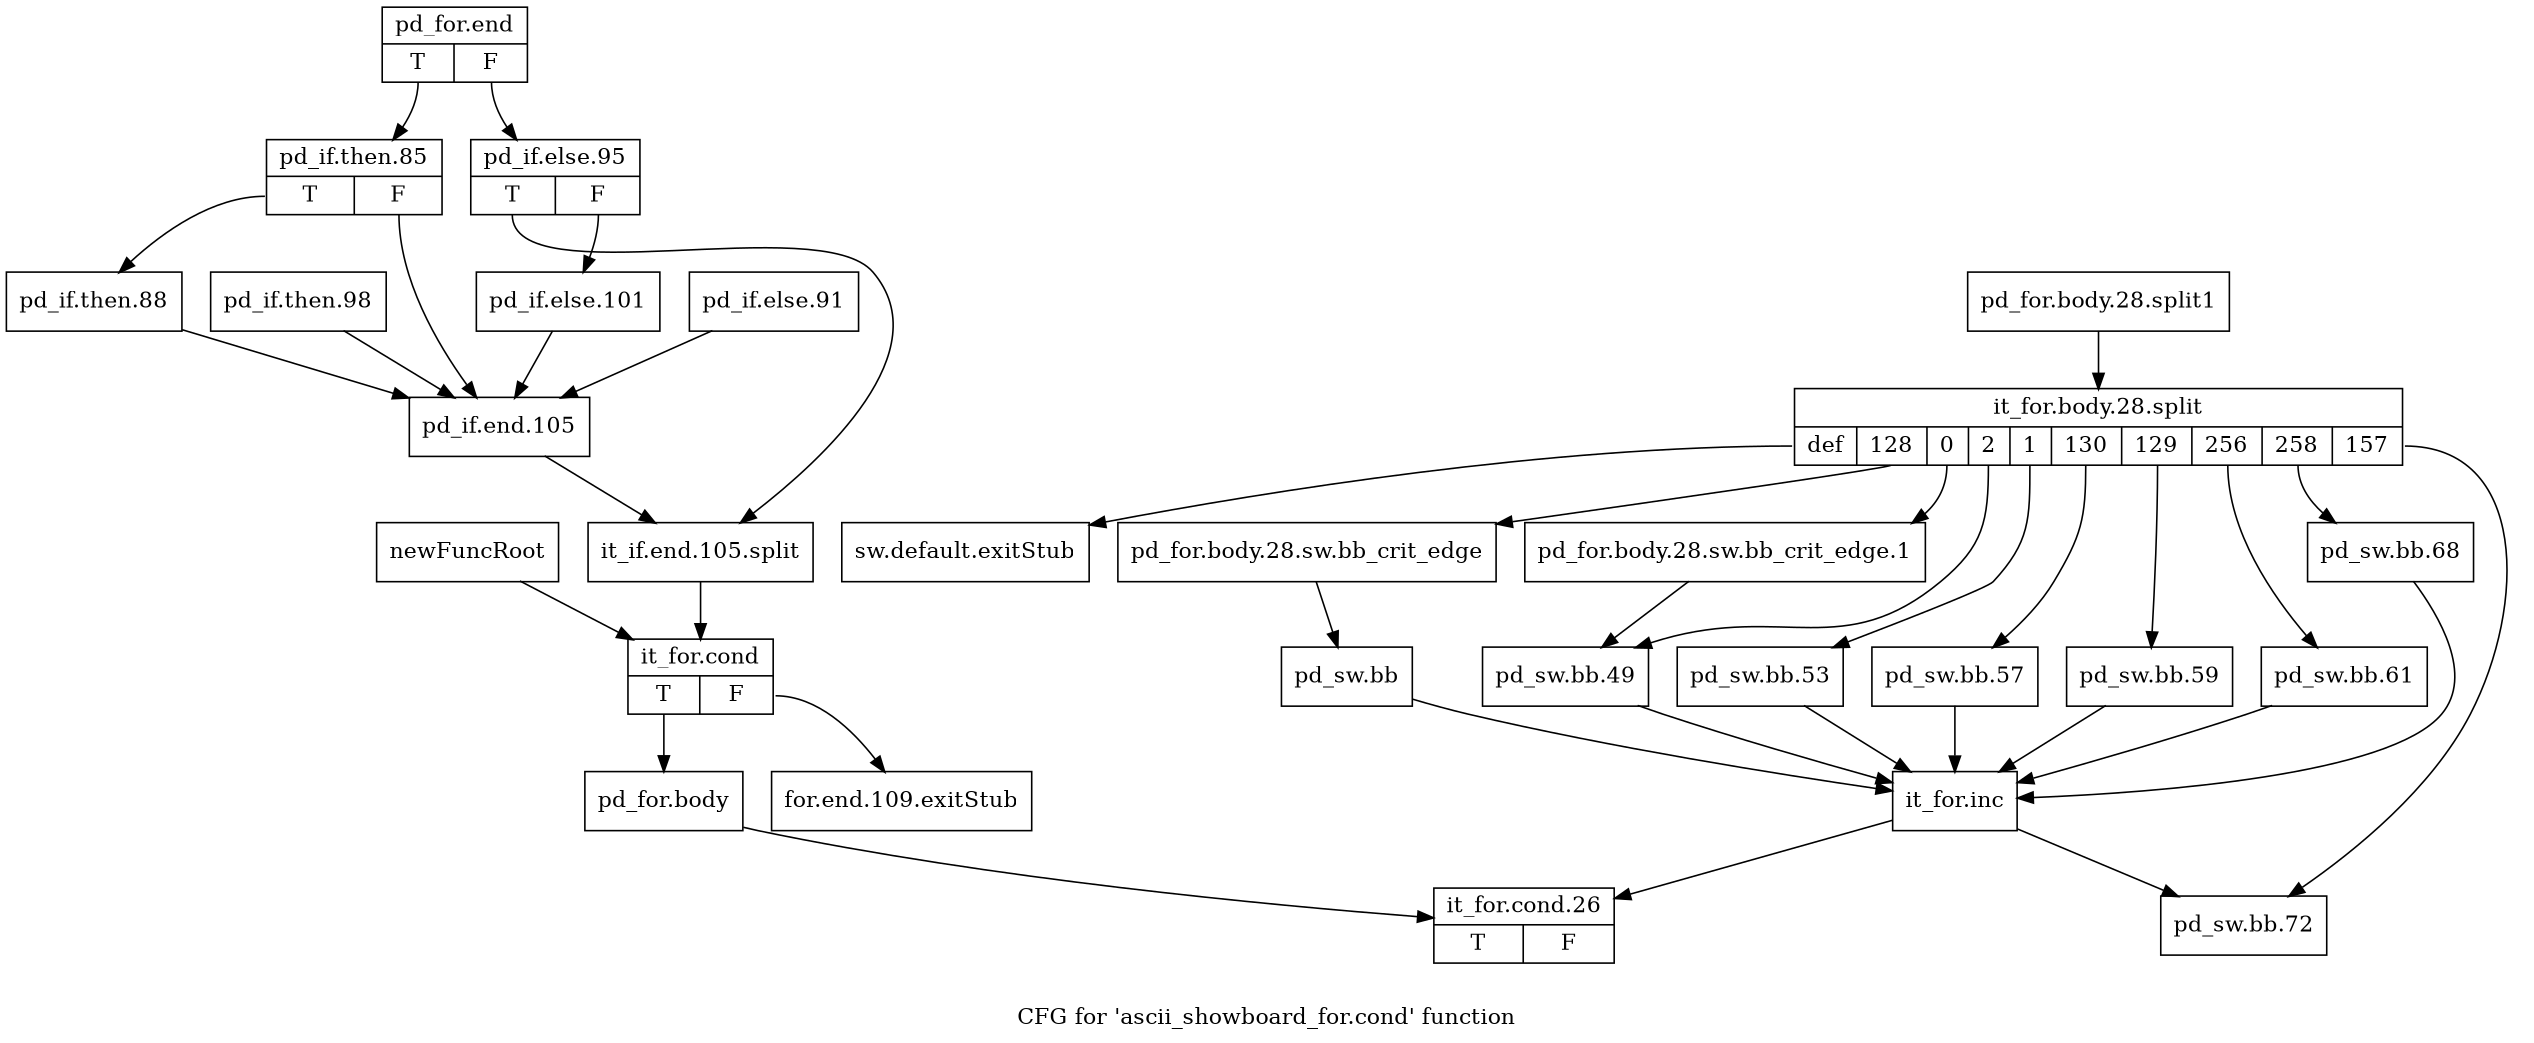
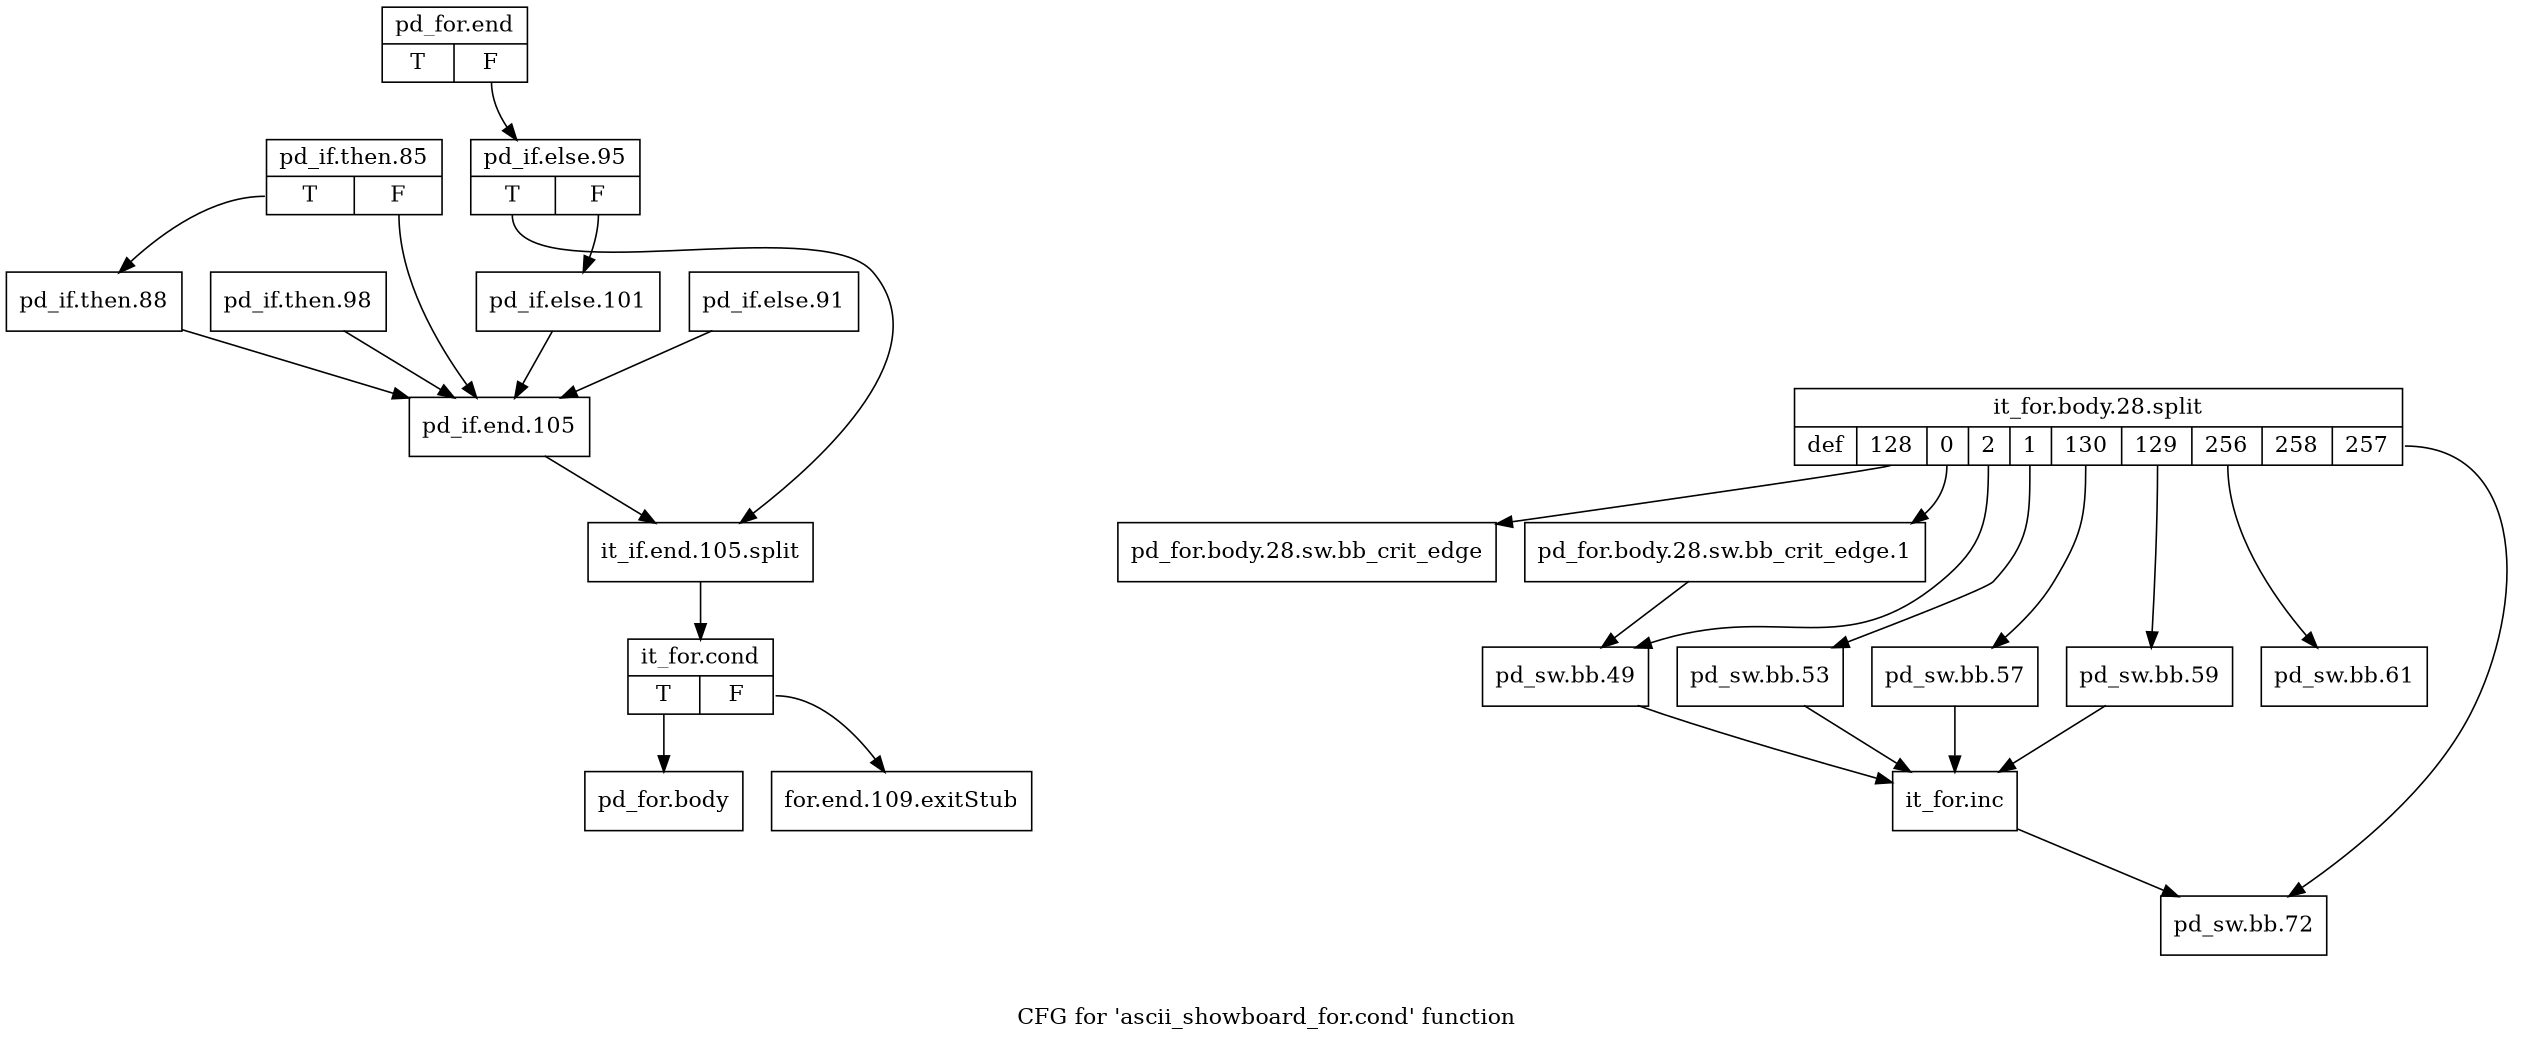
(414, 106) -> none
(2099, 302) -> none
(2367, 445) -> (2367, 445)
(468, 552) -> none
(965, 552) -> none
(2391, 552) -> none
(1347, 677) -> none
(2153, 743) -> none
(1524, 926) -> none
